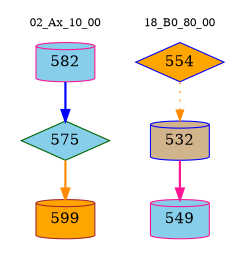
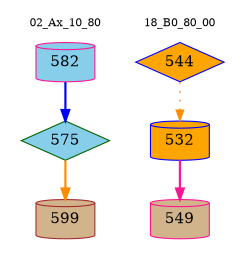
(65, 23) -> (65, 23)
(180, 62) -> (180, 62)
(180, 141) -> (180, 141)
(65, 219) -> (65, 219)
(180, 219) -> (180, 219)
